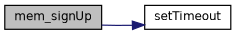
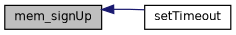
(117, 25) -> (129, 9)
